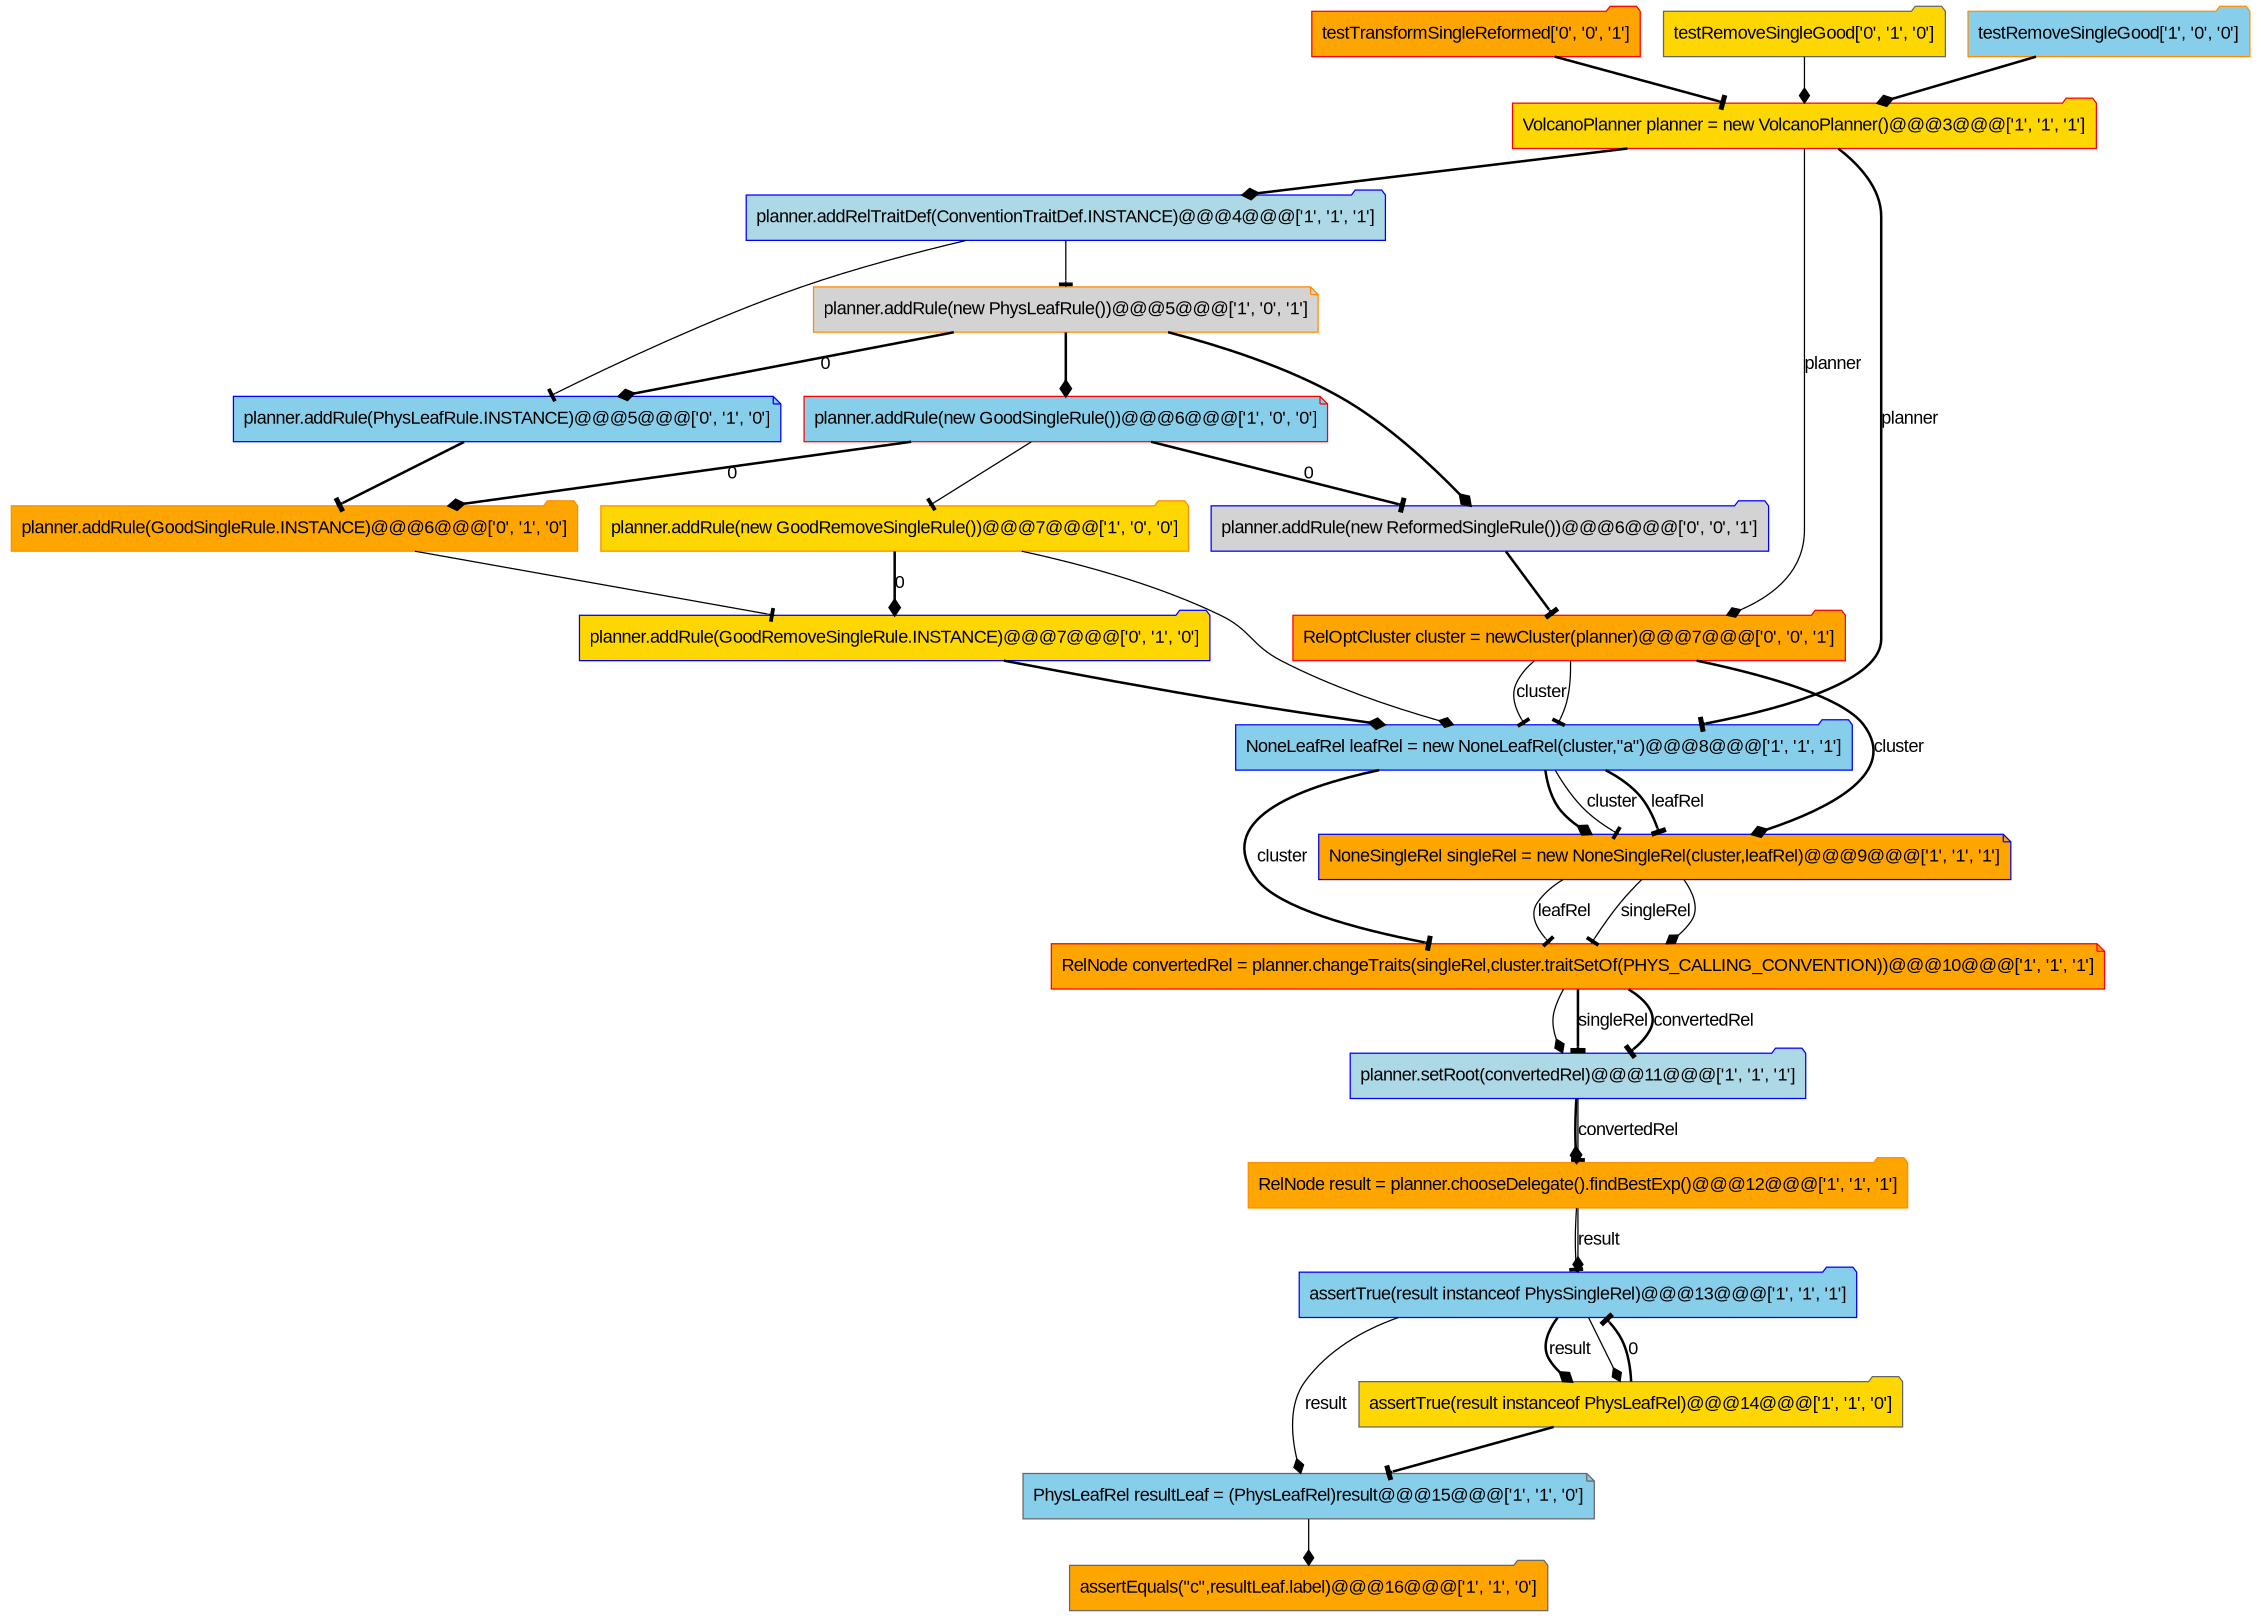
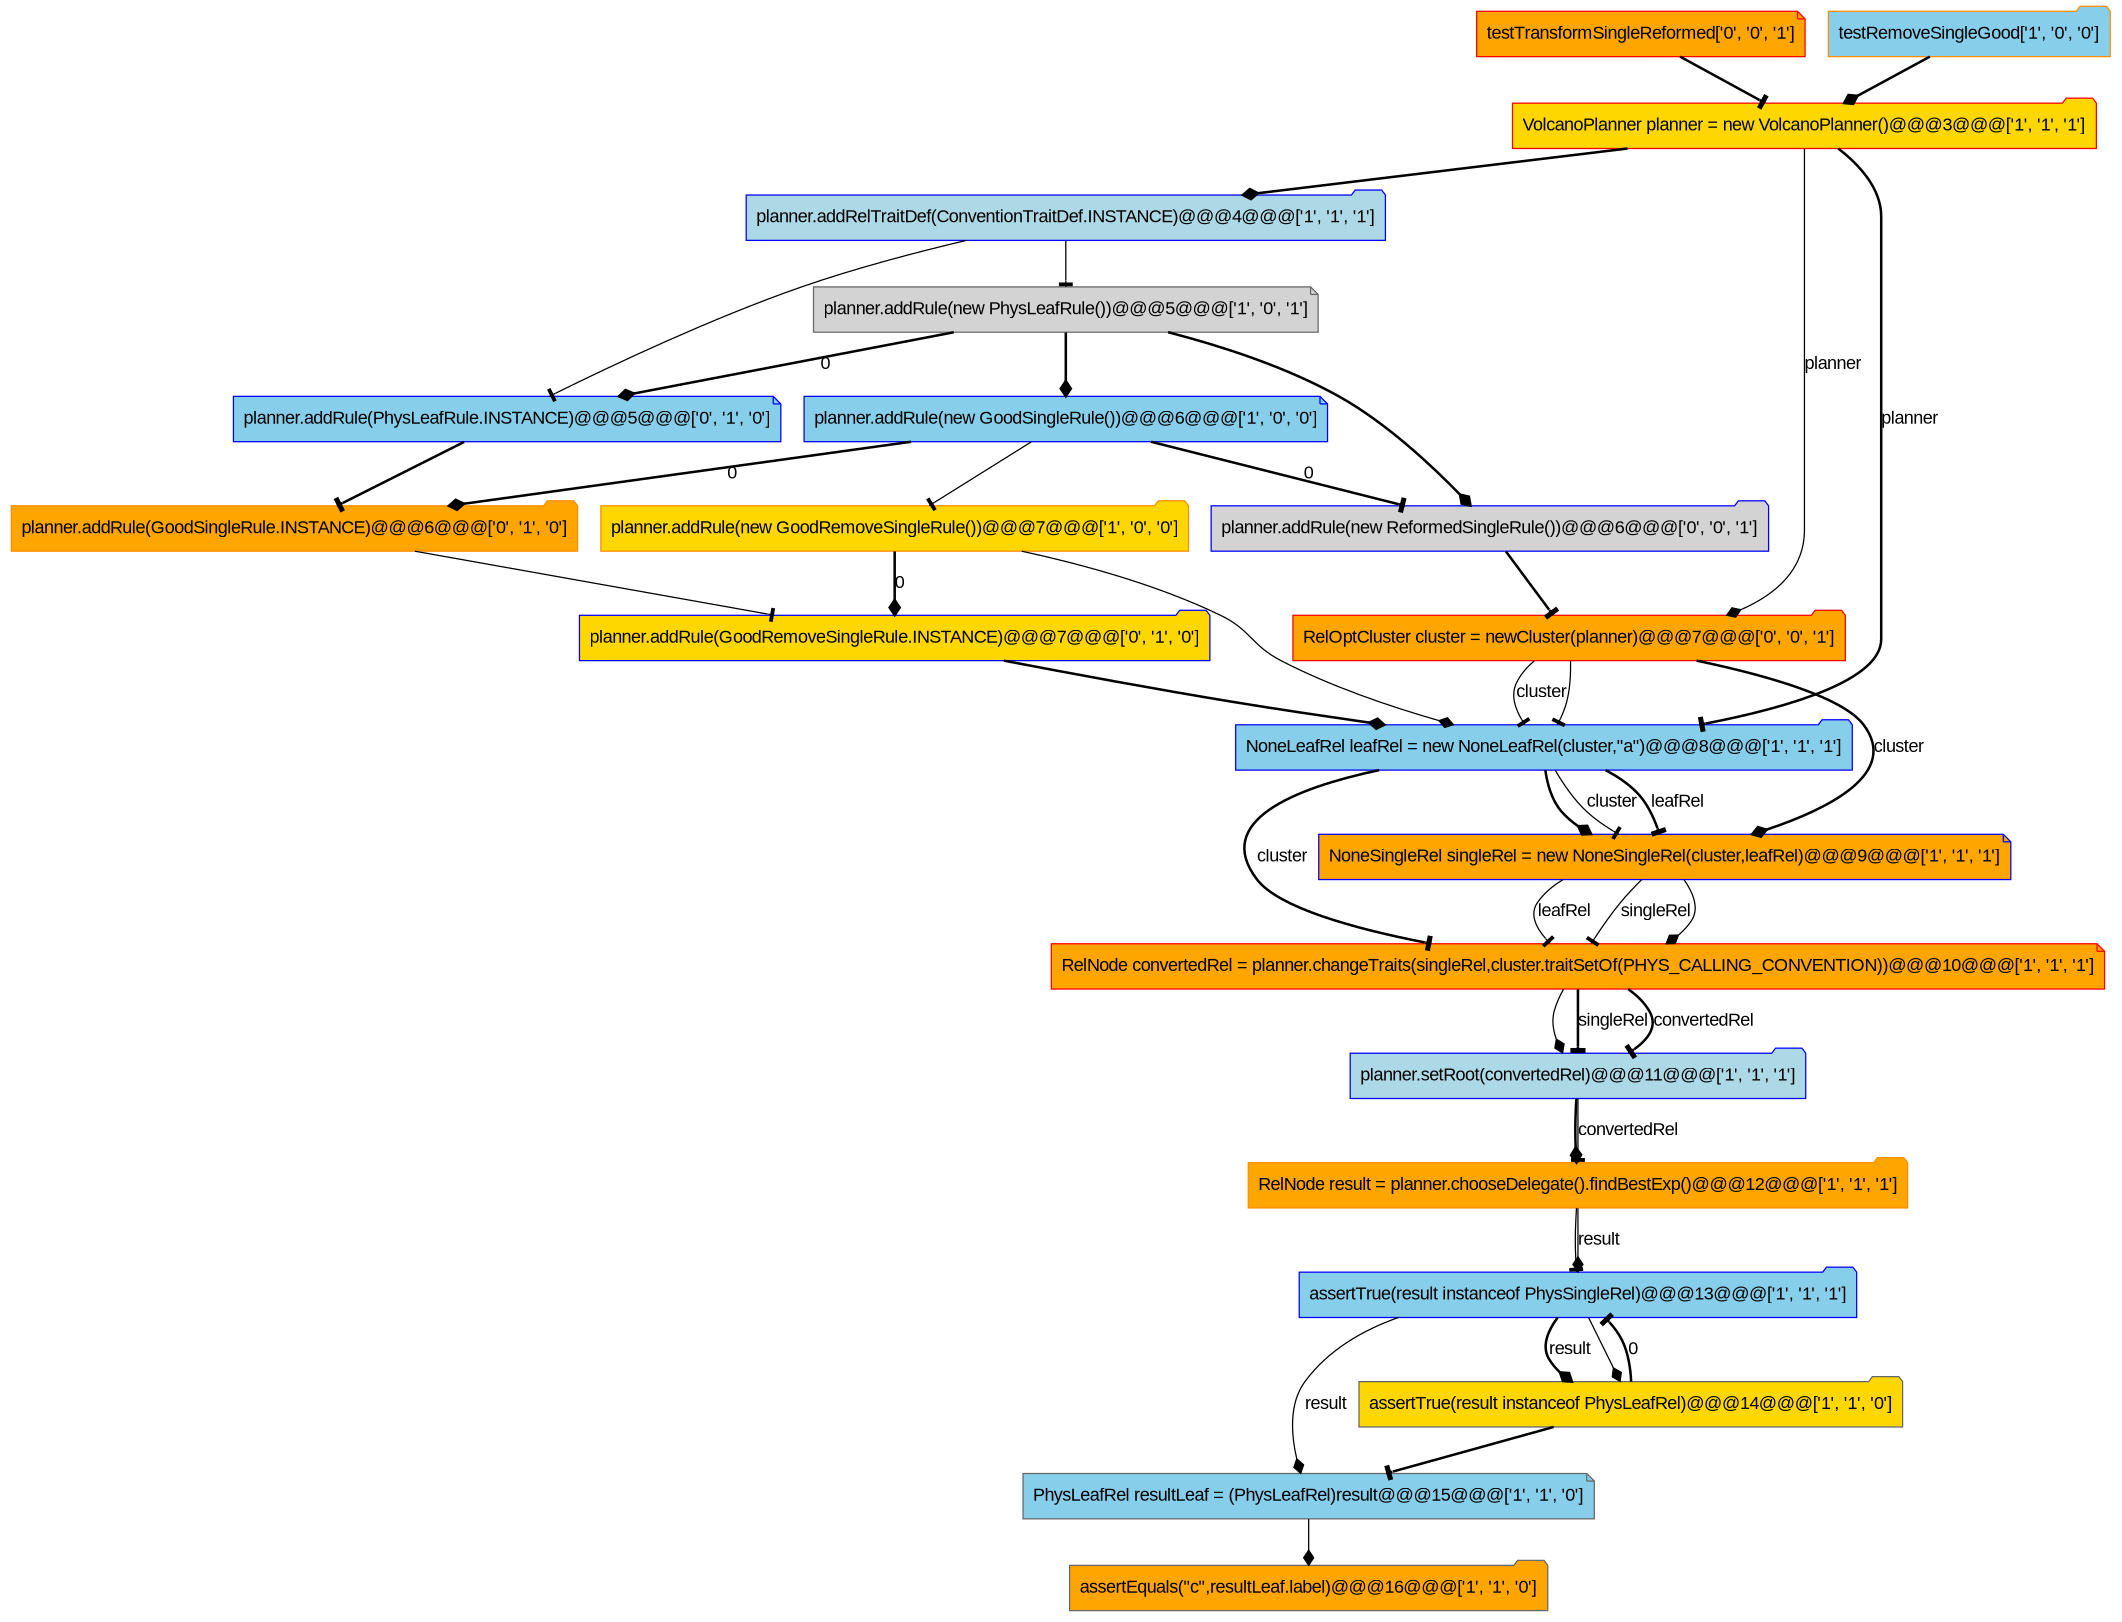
(1476, 34) -> (1641, 34)
(1804, 34) -> none
(1066, 310) -> (1066, 310)
(1066, 419) -> (1066, 419)
